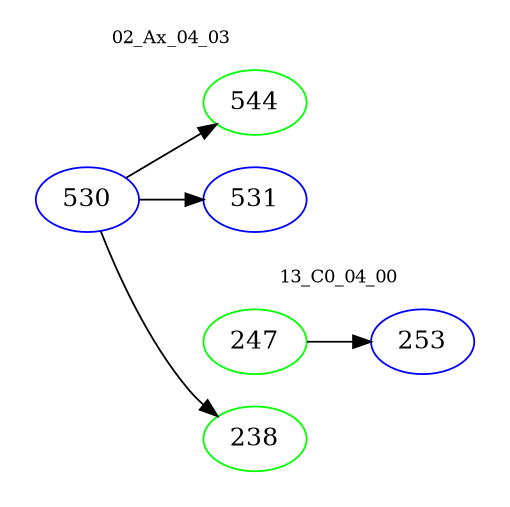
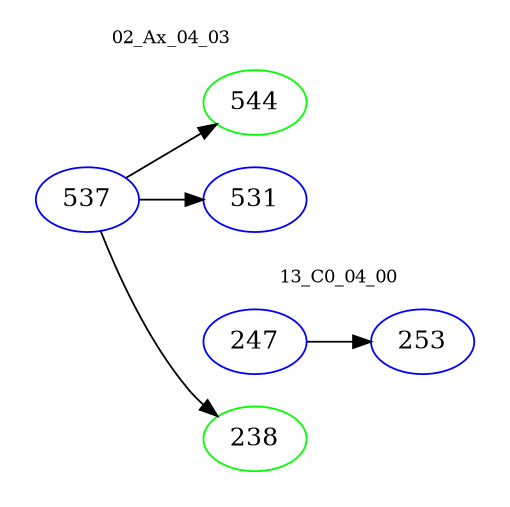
(87, 200) -> (87, 200)
(255, 342) -> (255, 342)
